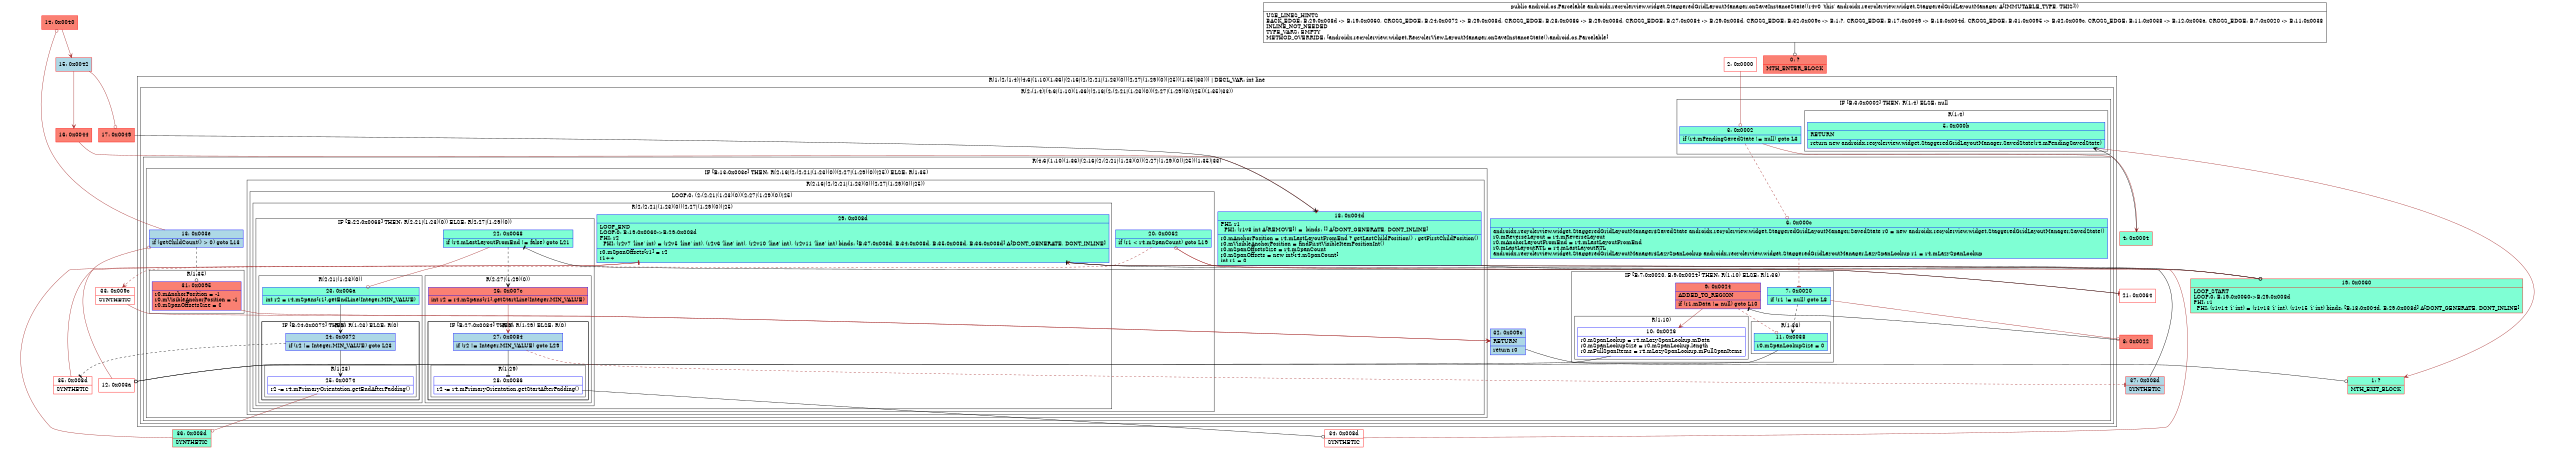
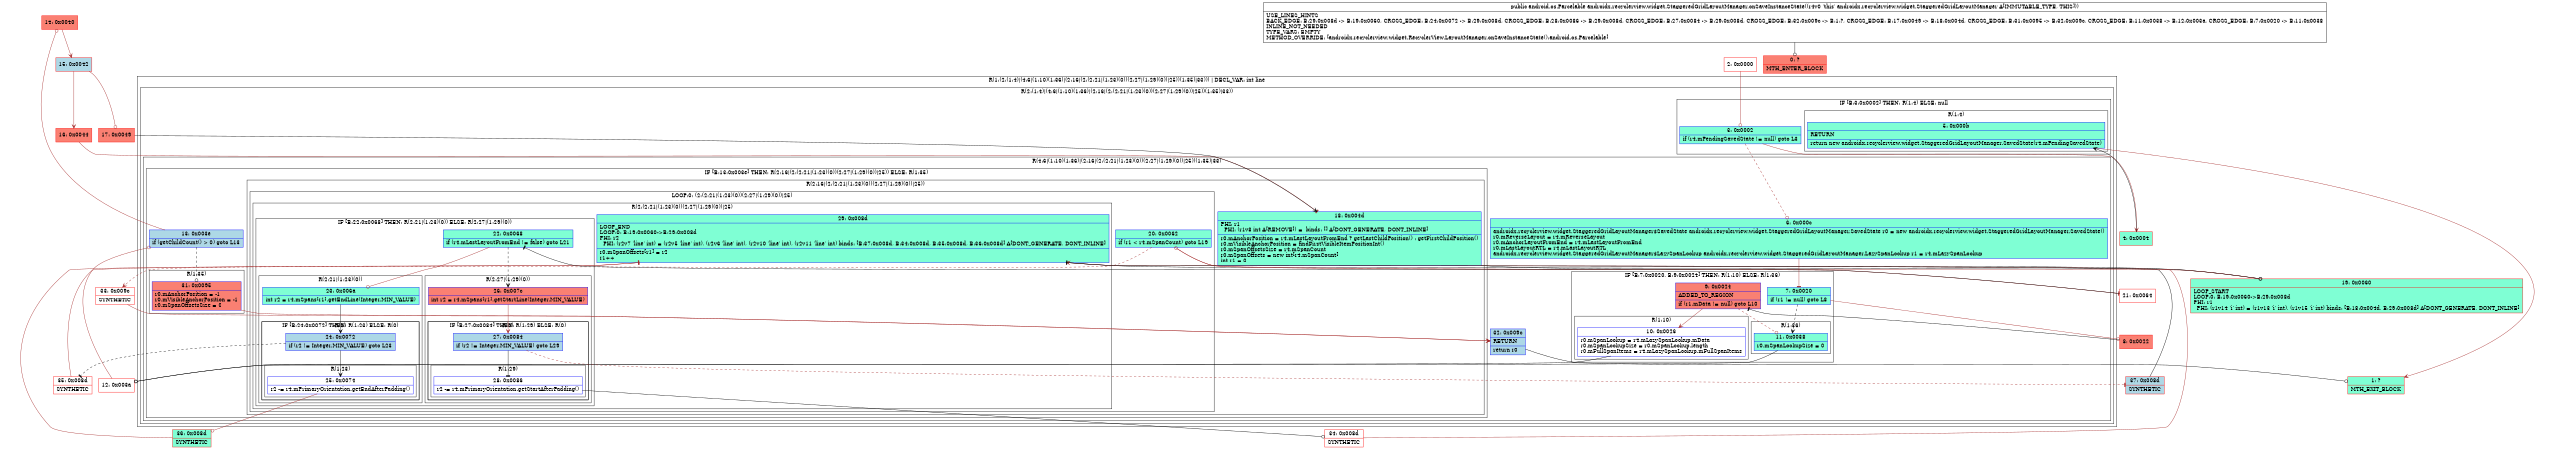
(1799, 274) -> (1799, 274)
